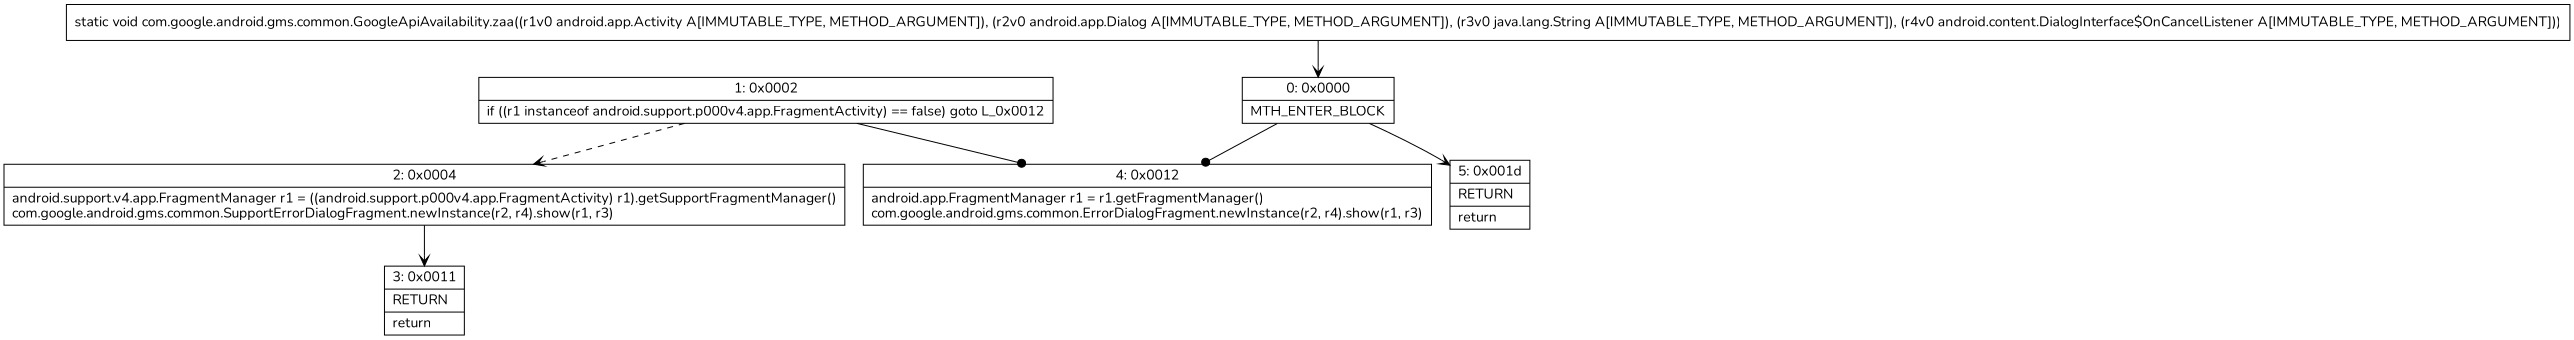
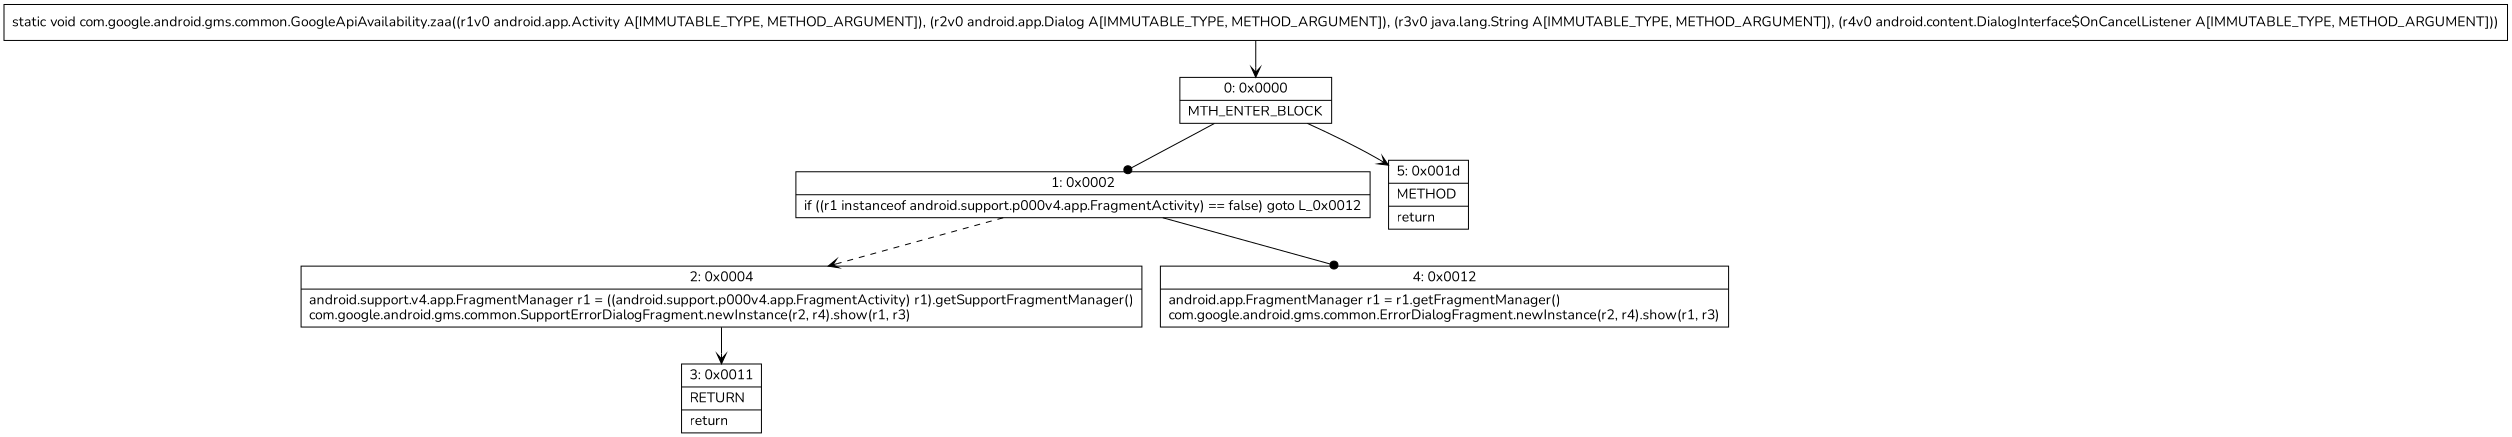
(1243, 142) -> (1173, 146)
(1486, 194) -> (1427, 194)
